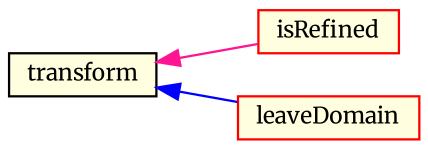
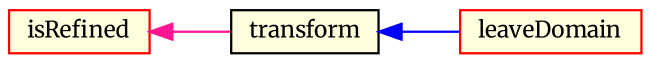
(219, 51) -> (202, 32)
